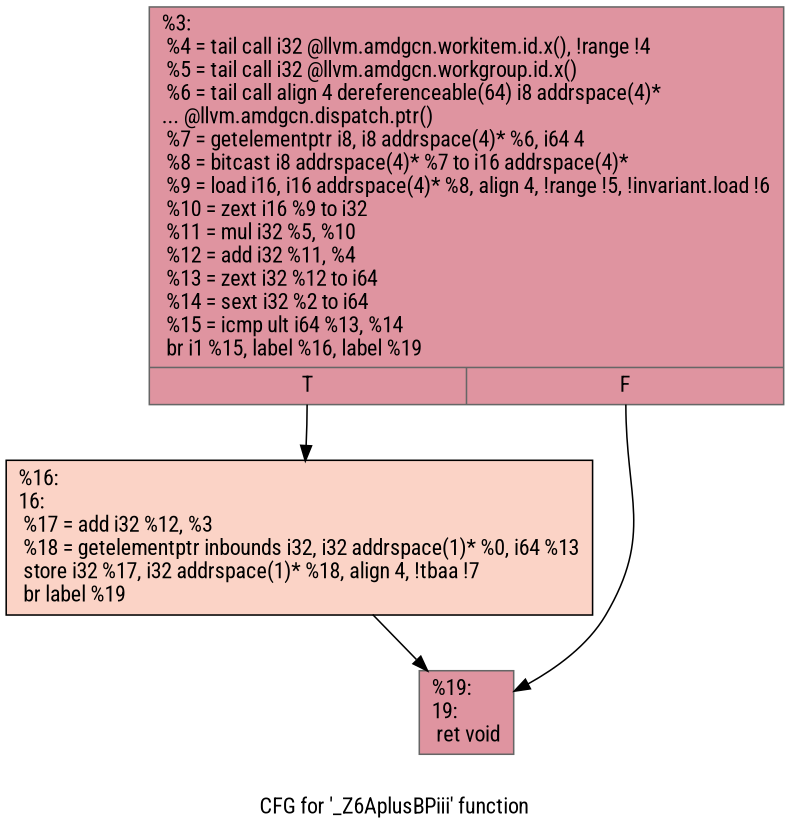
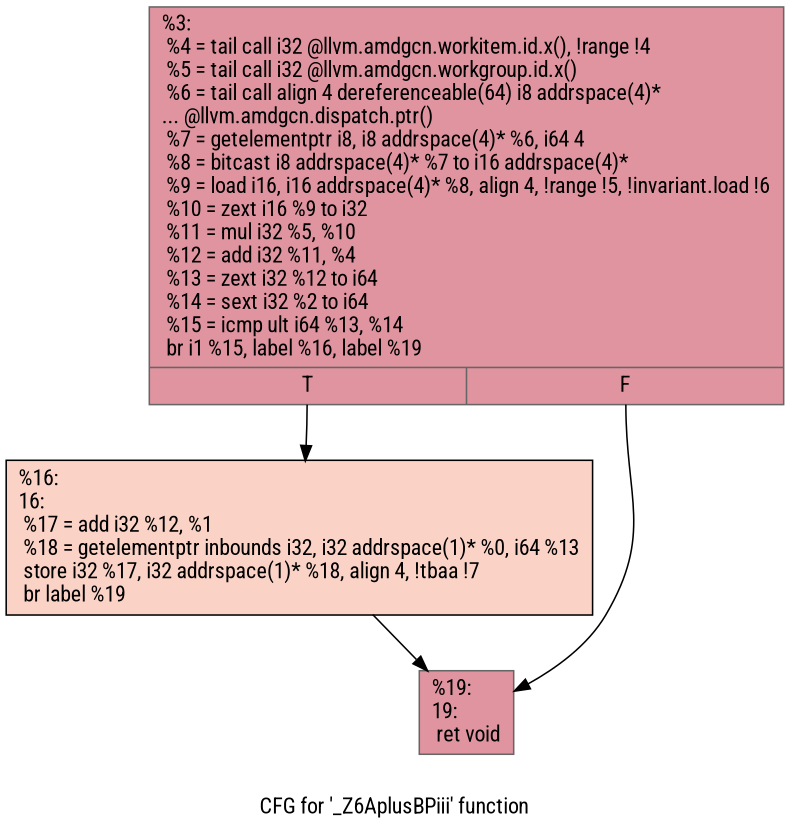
(116, 525) -> (116, 525)
